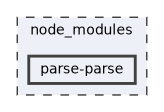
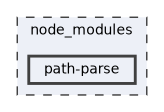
(82, 70) -> (82, 70)
